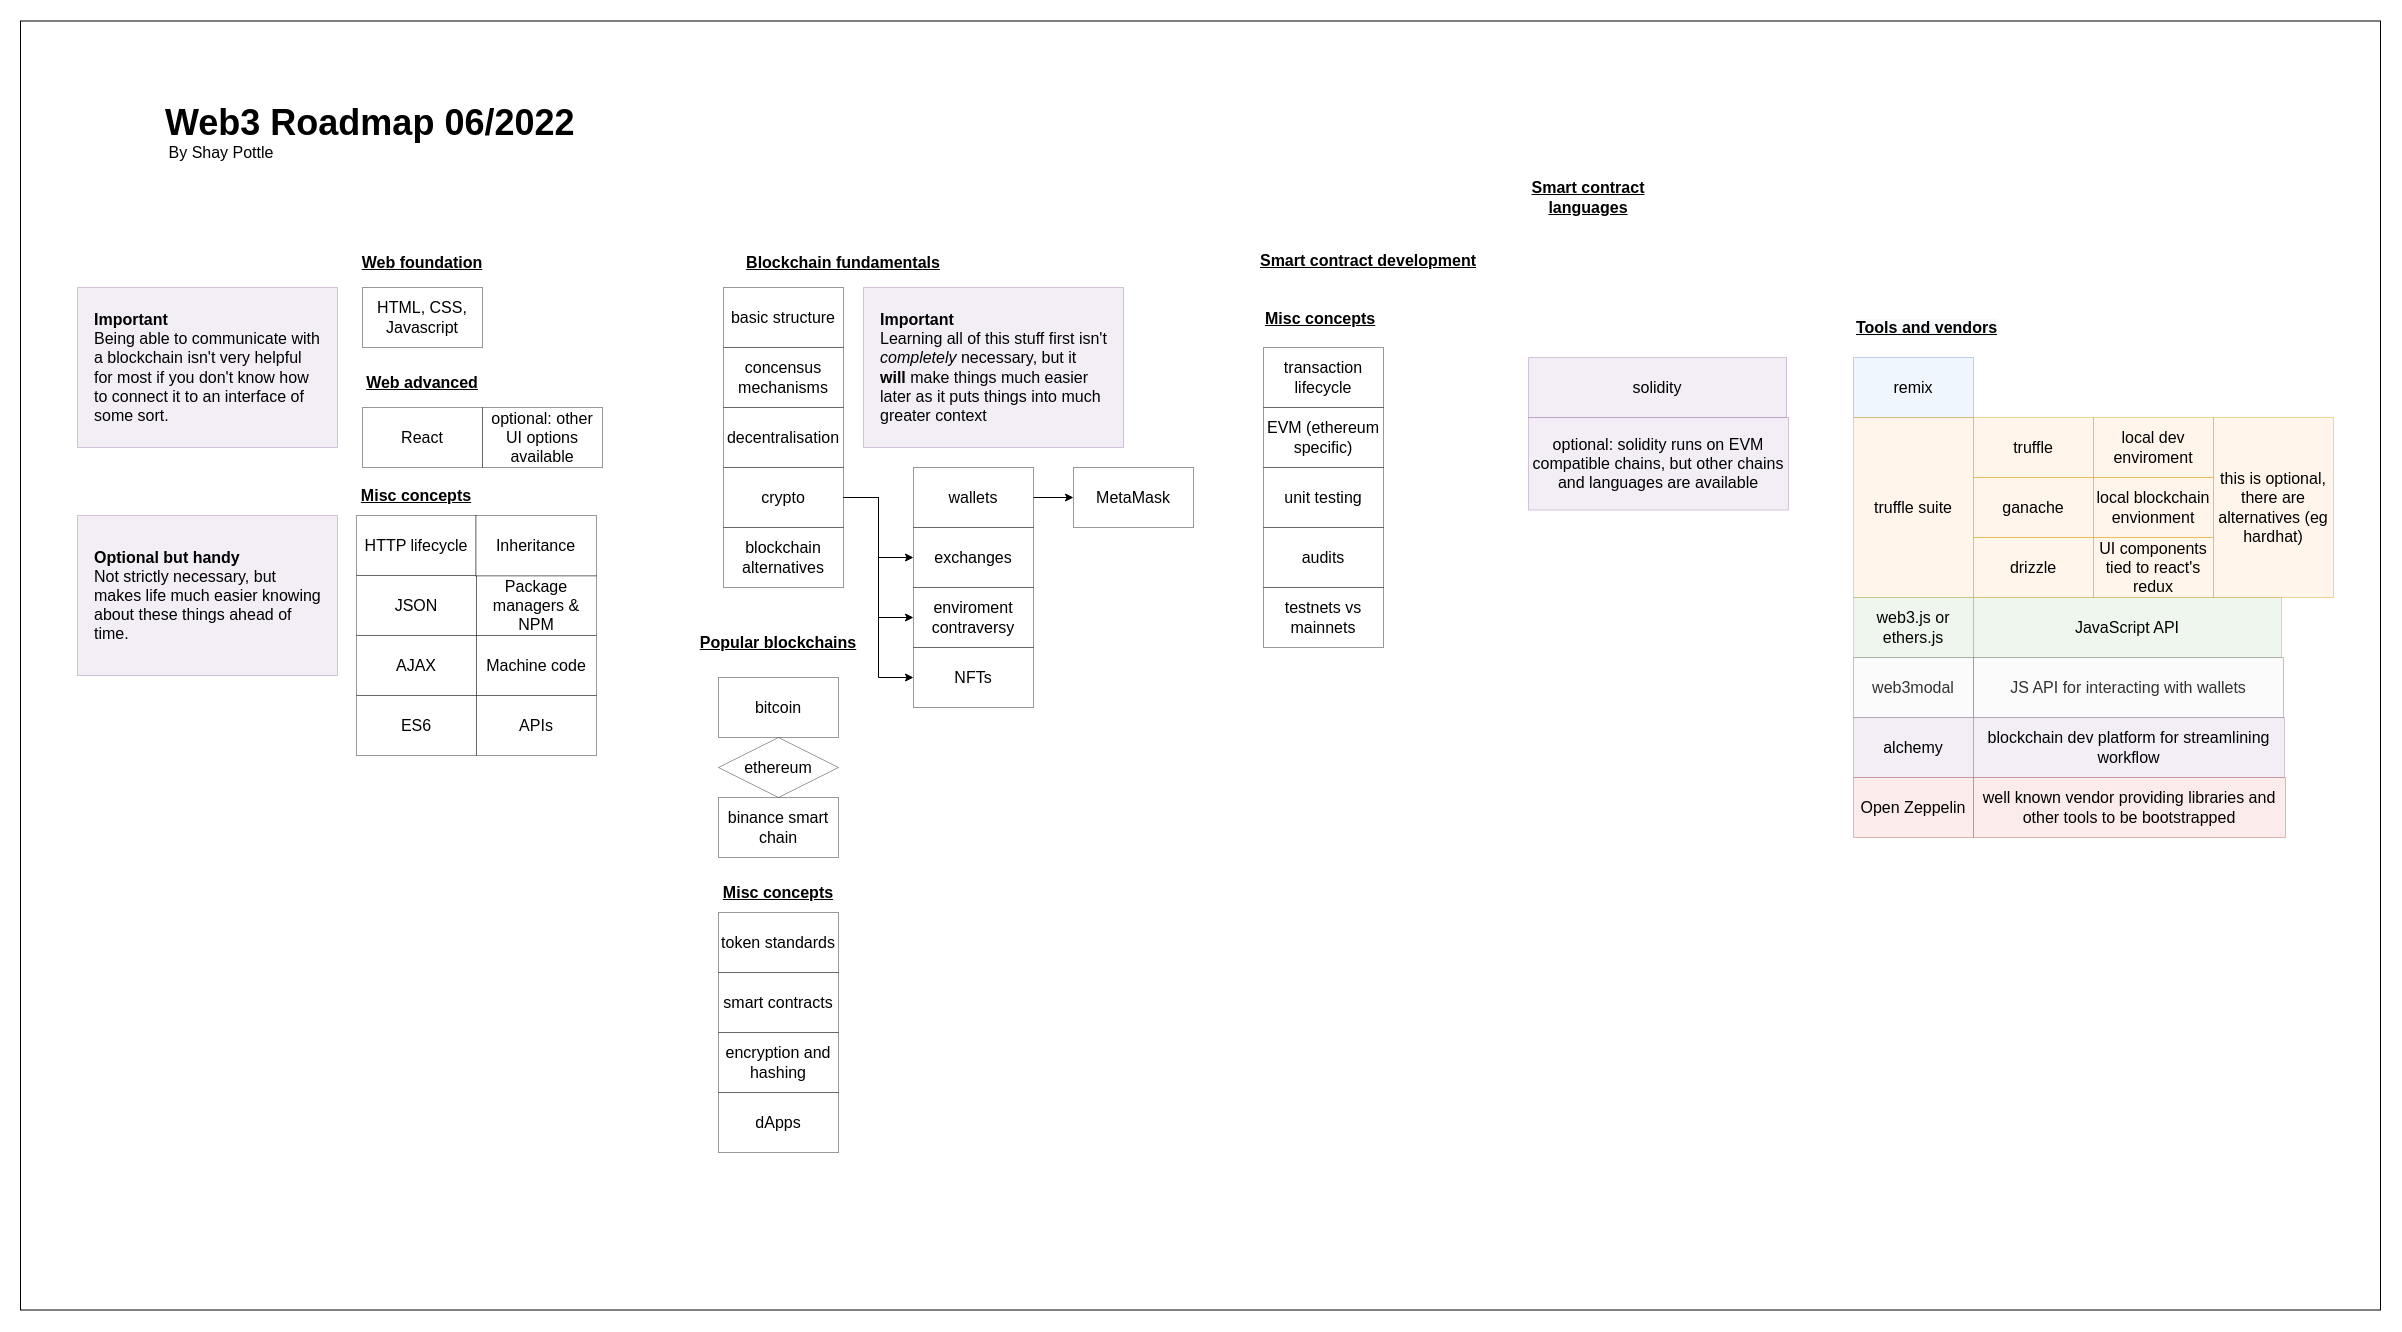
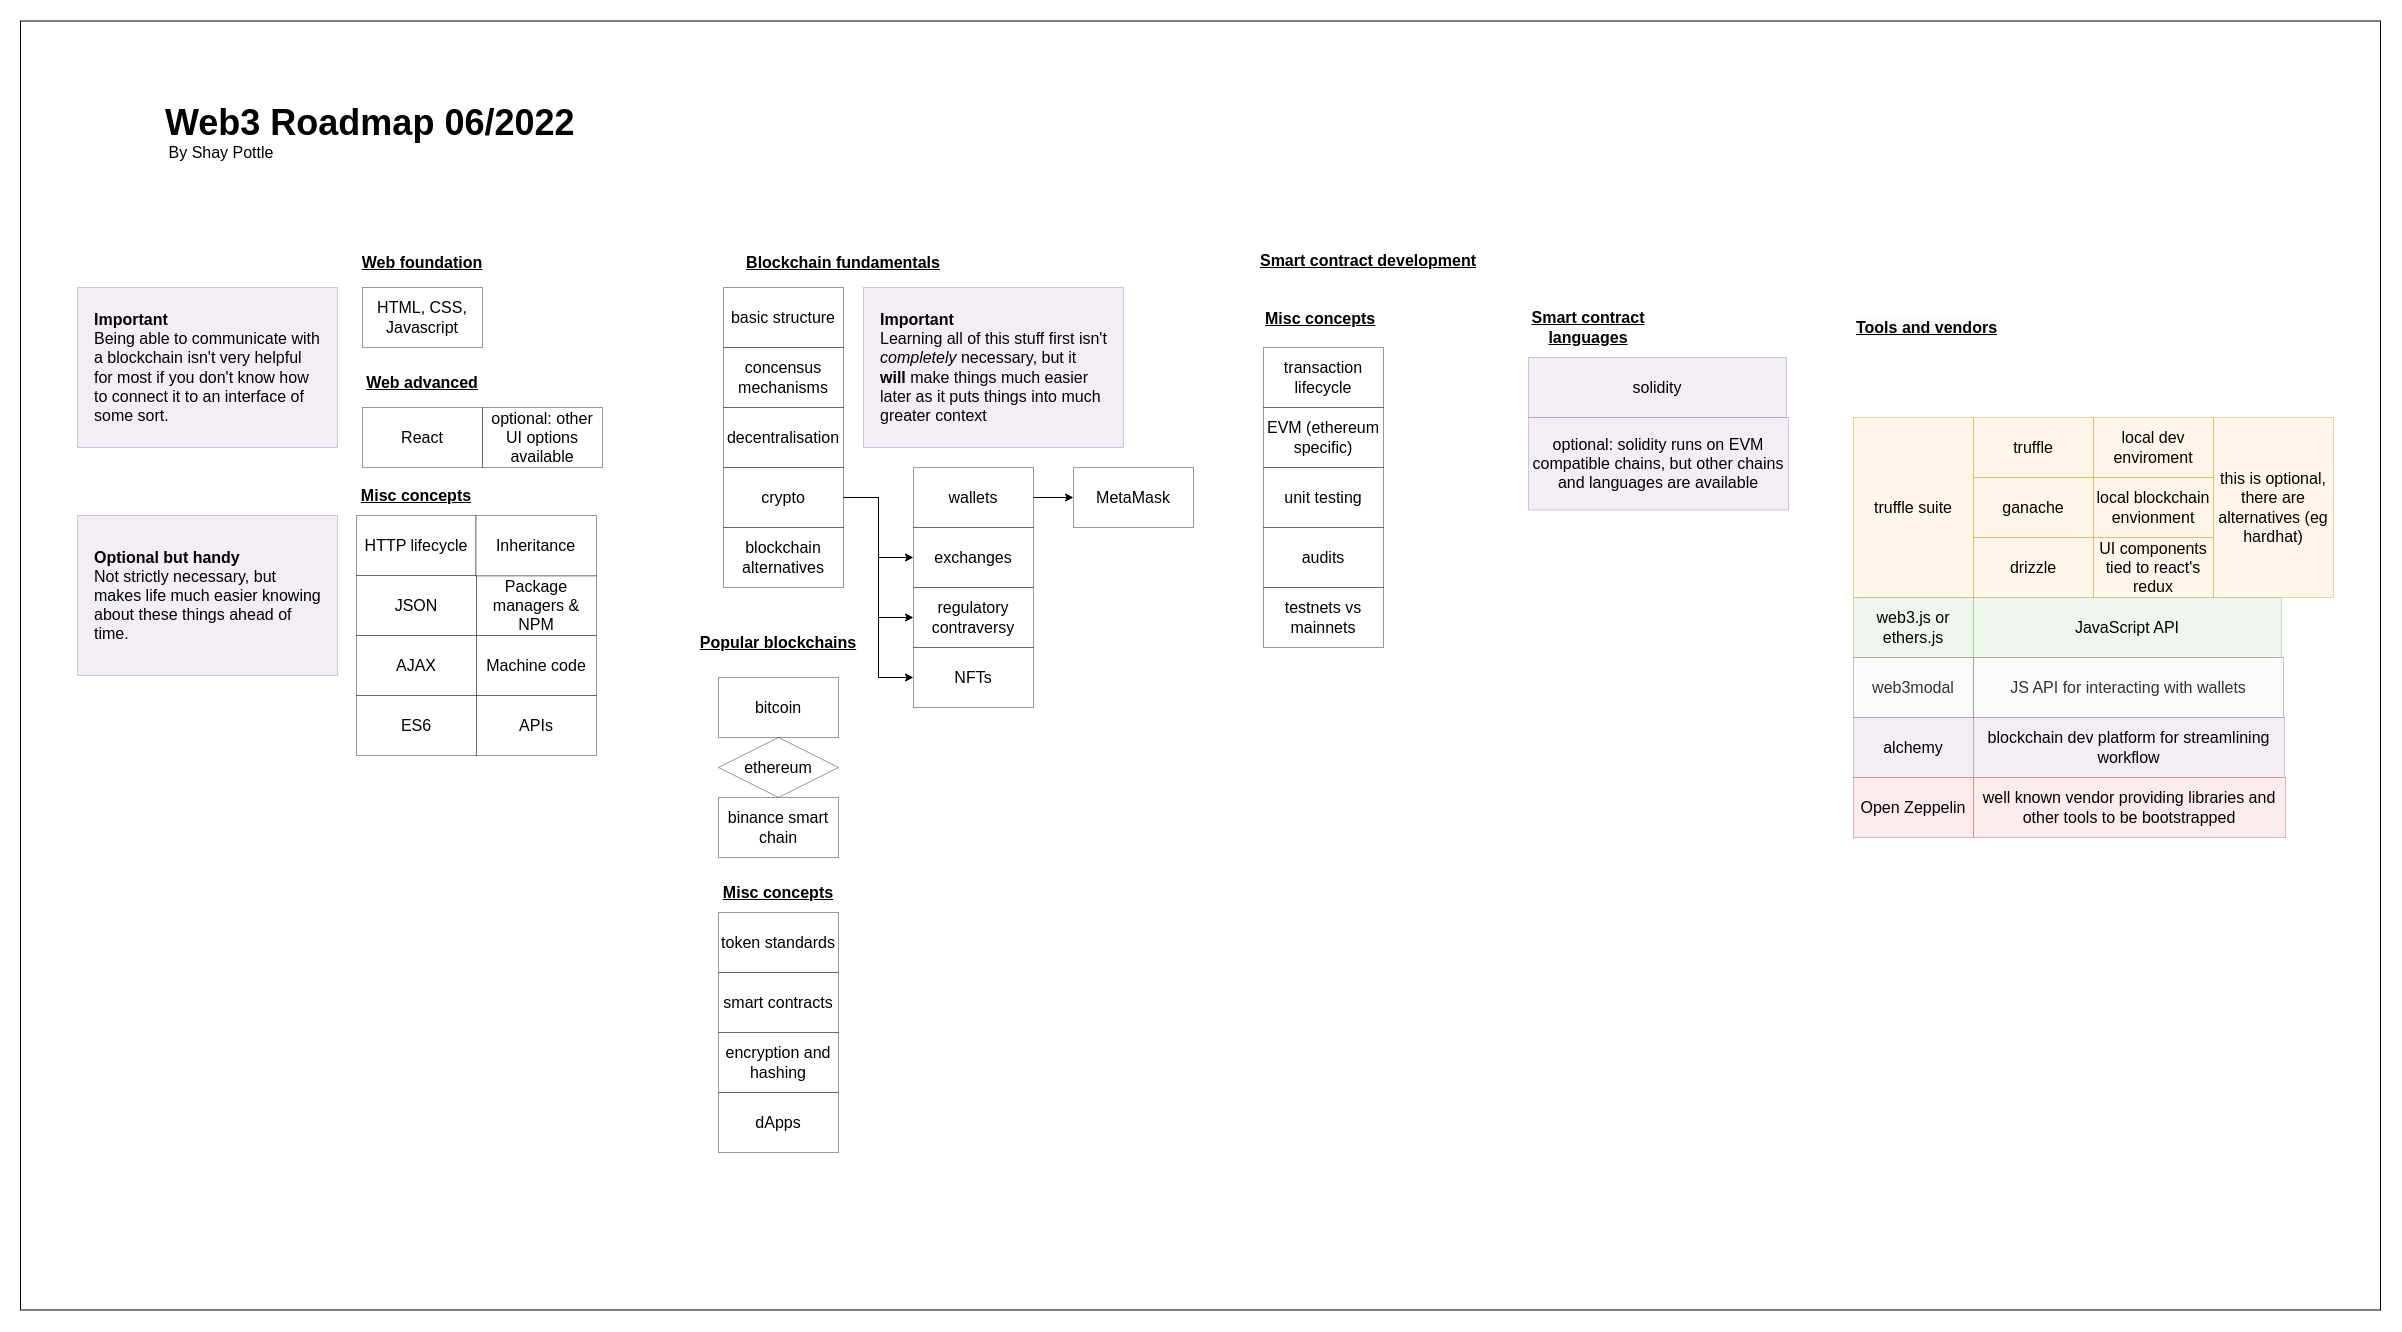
(1589, 198) -> (1589, 328)
(1914, 388) -> none
(974, 618) -> (974, 618)
